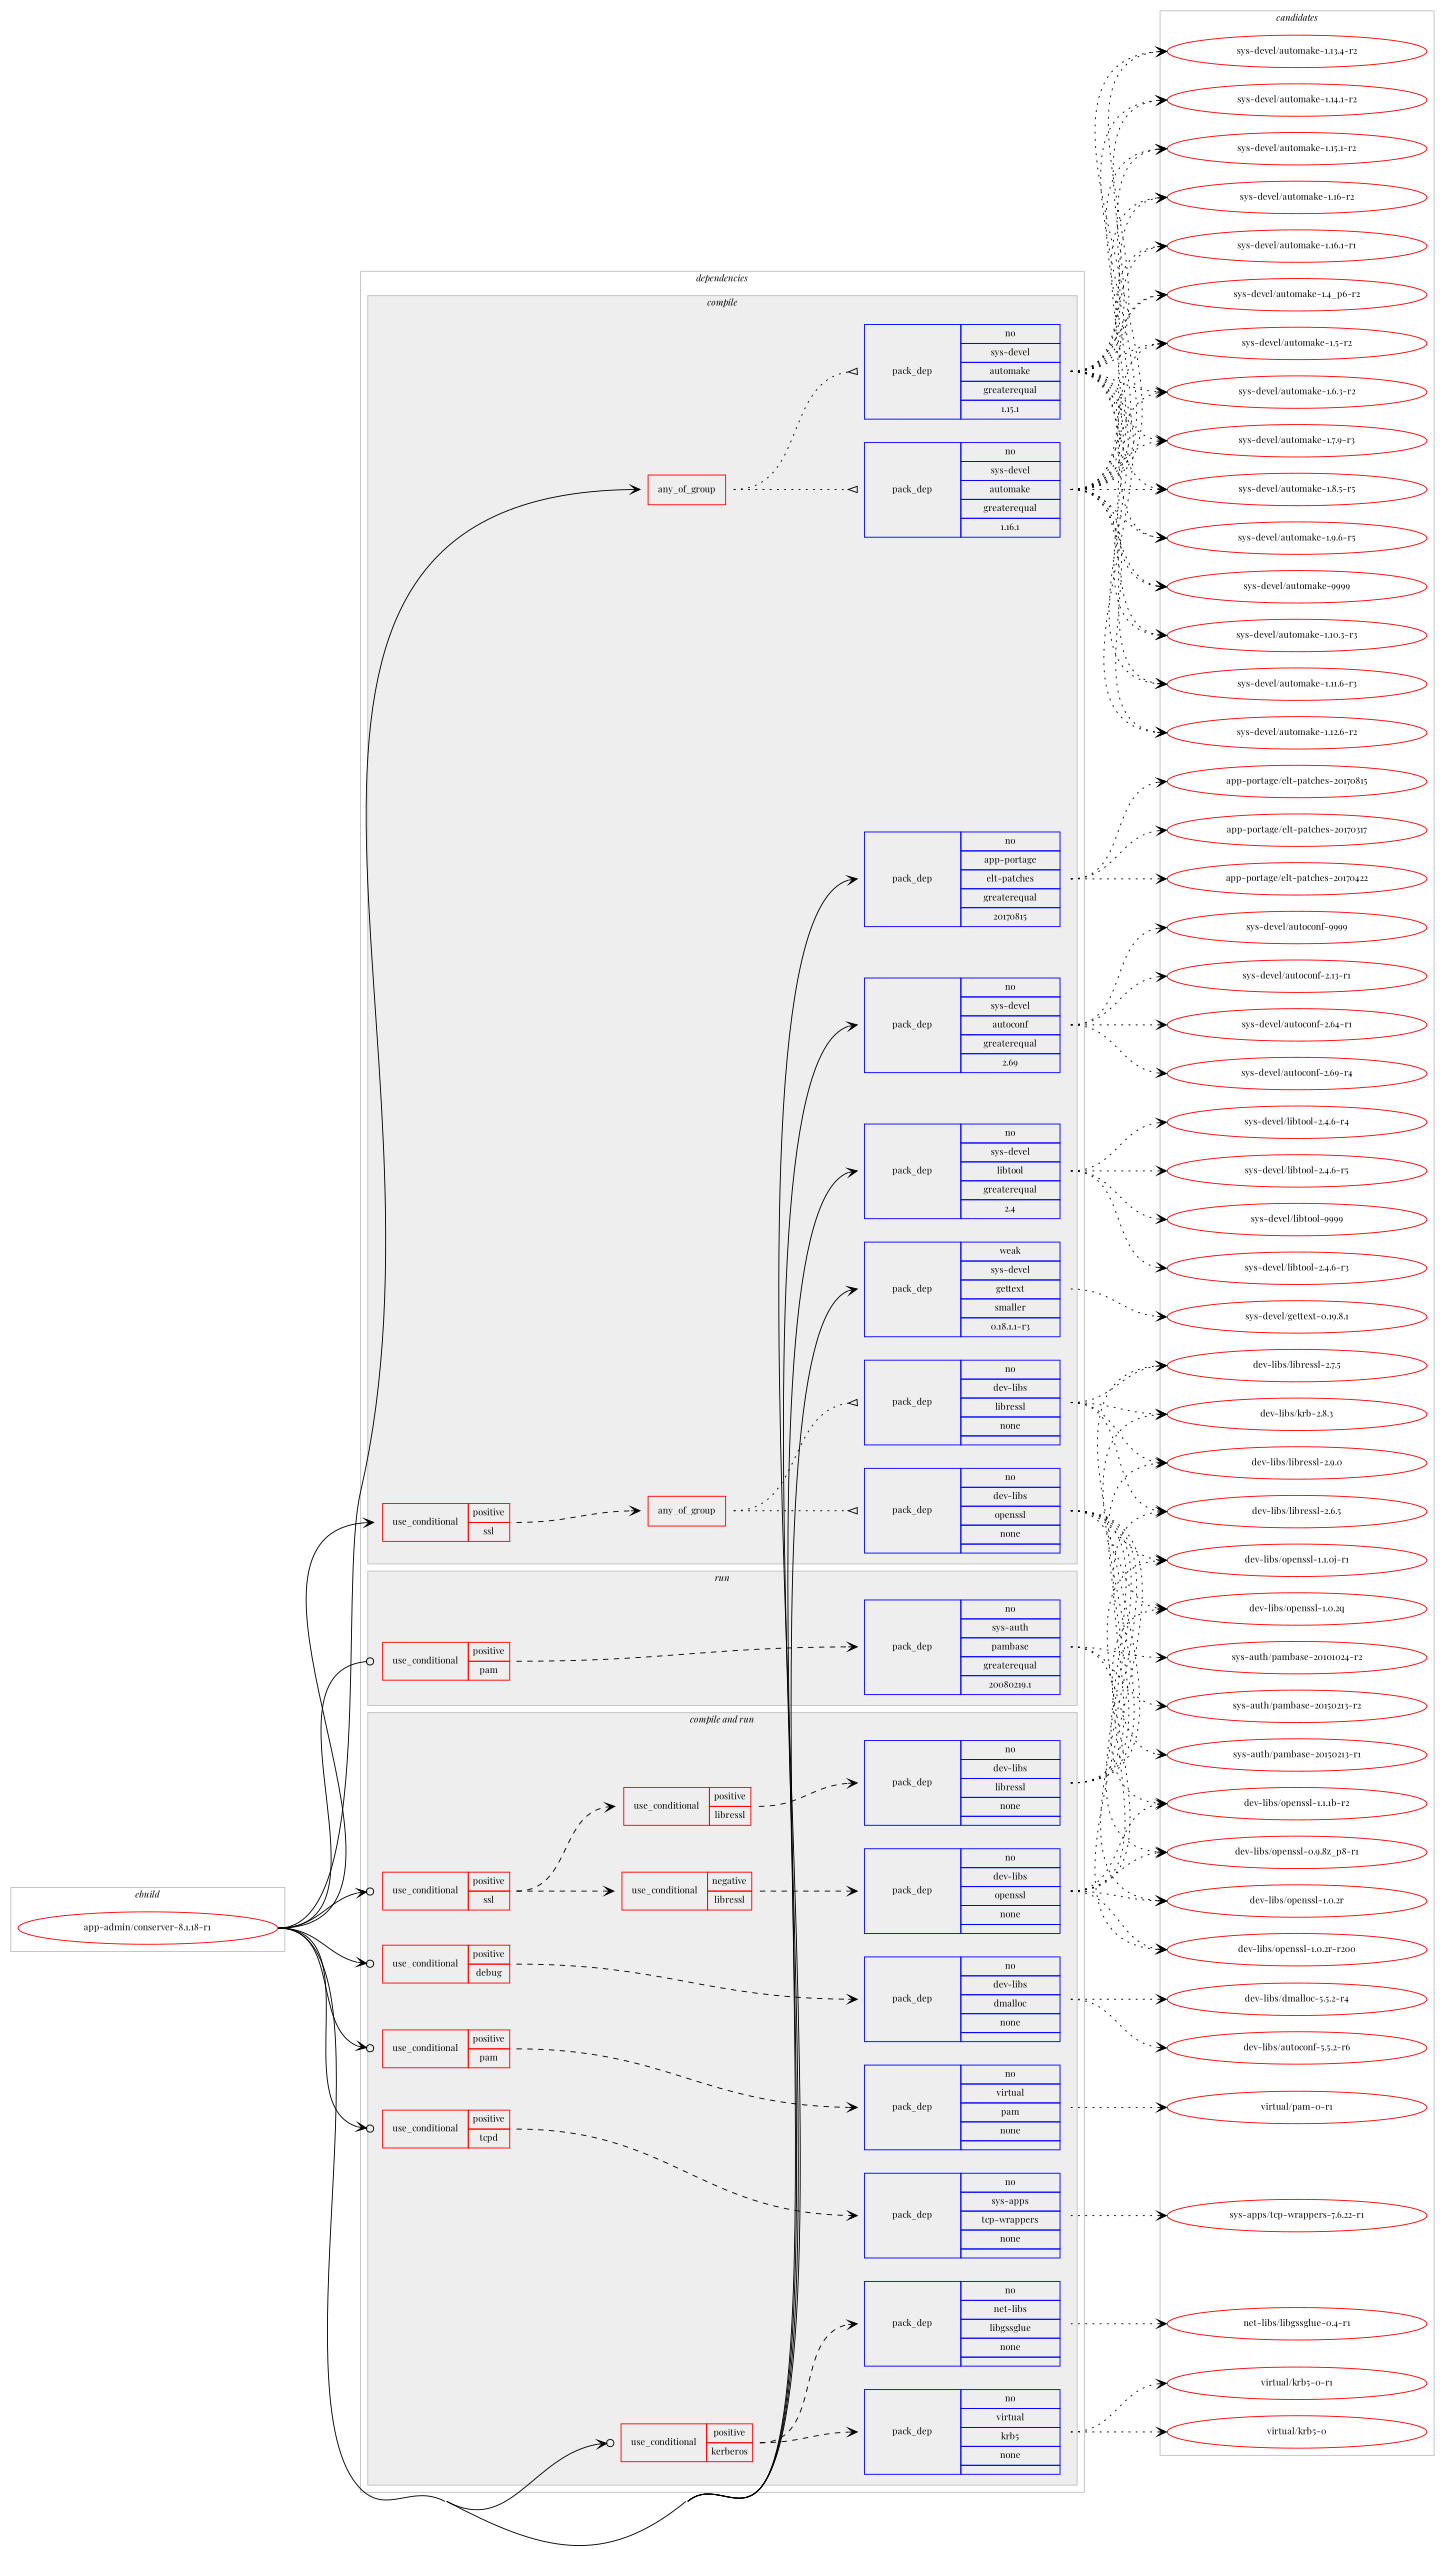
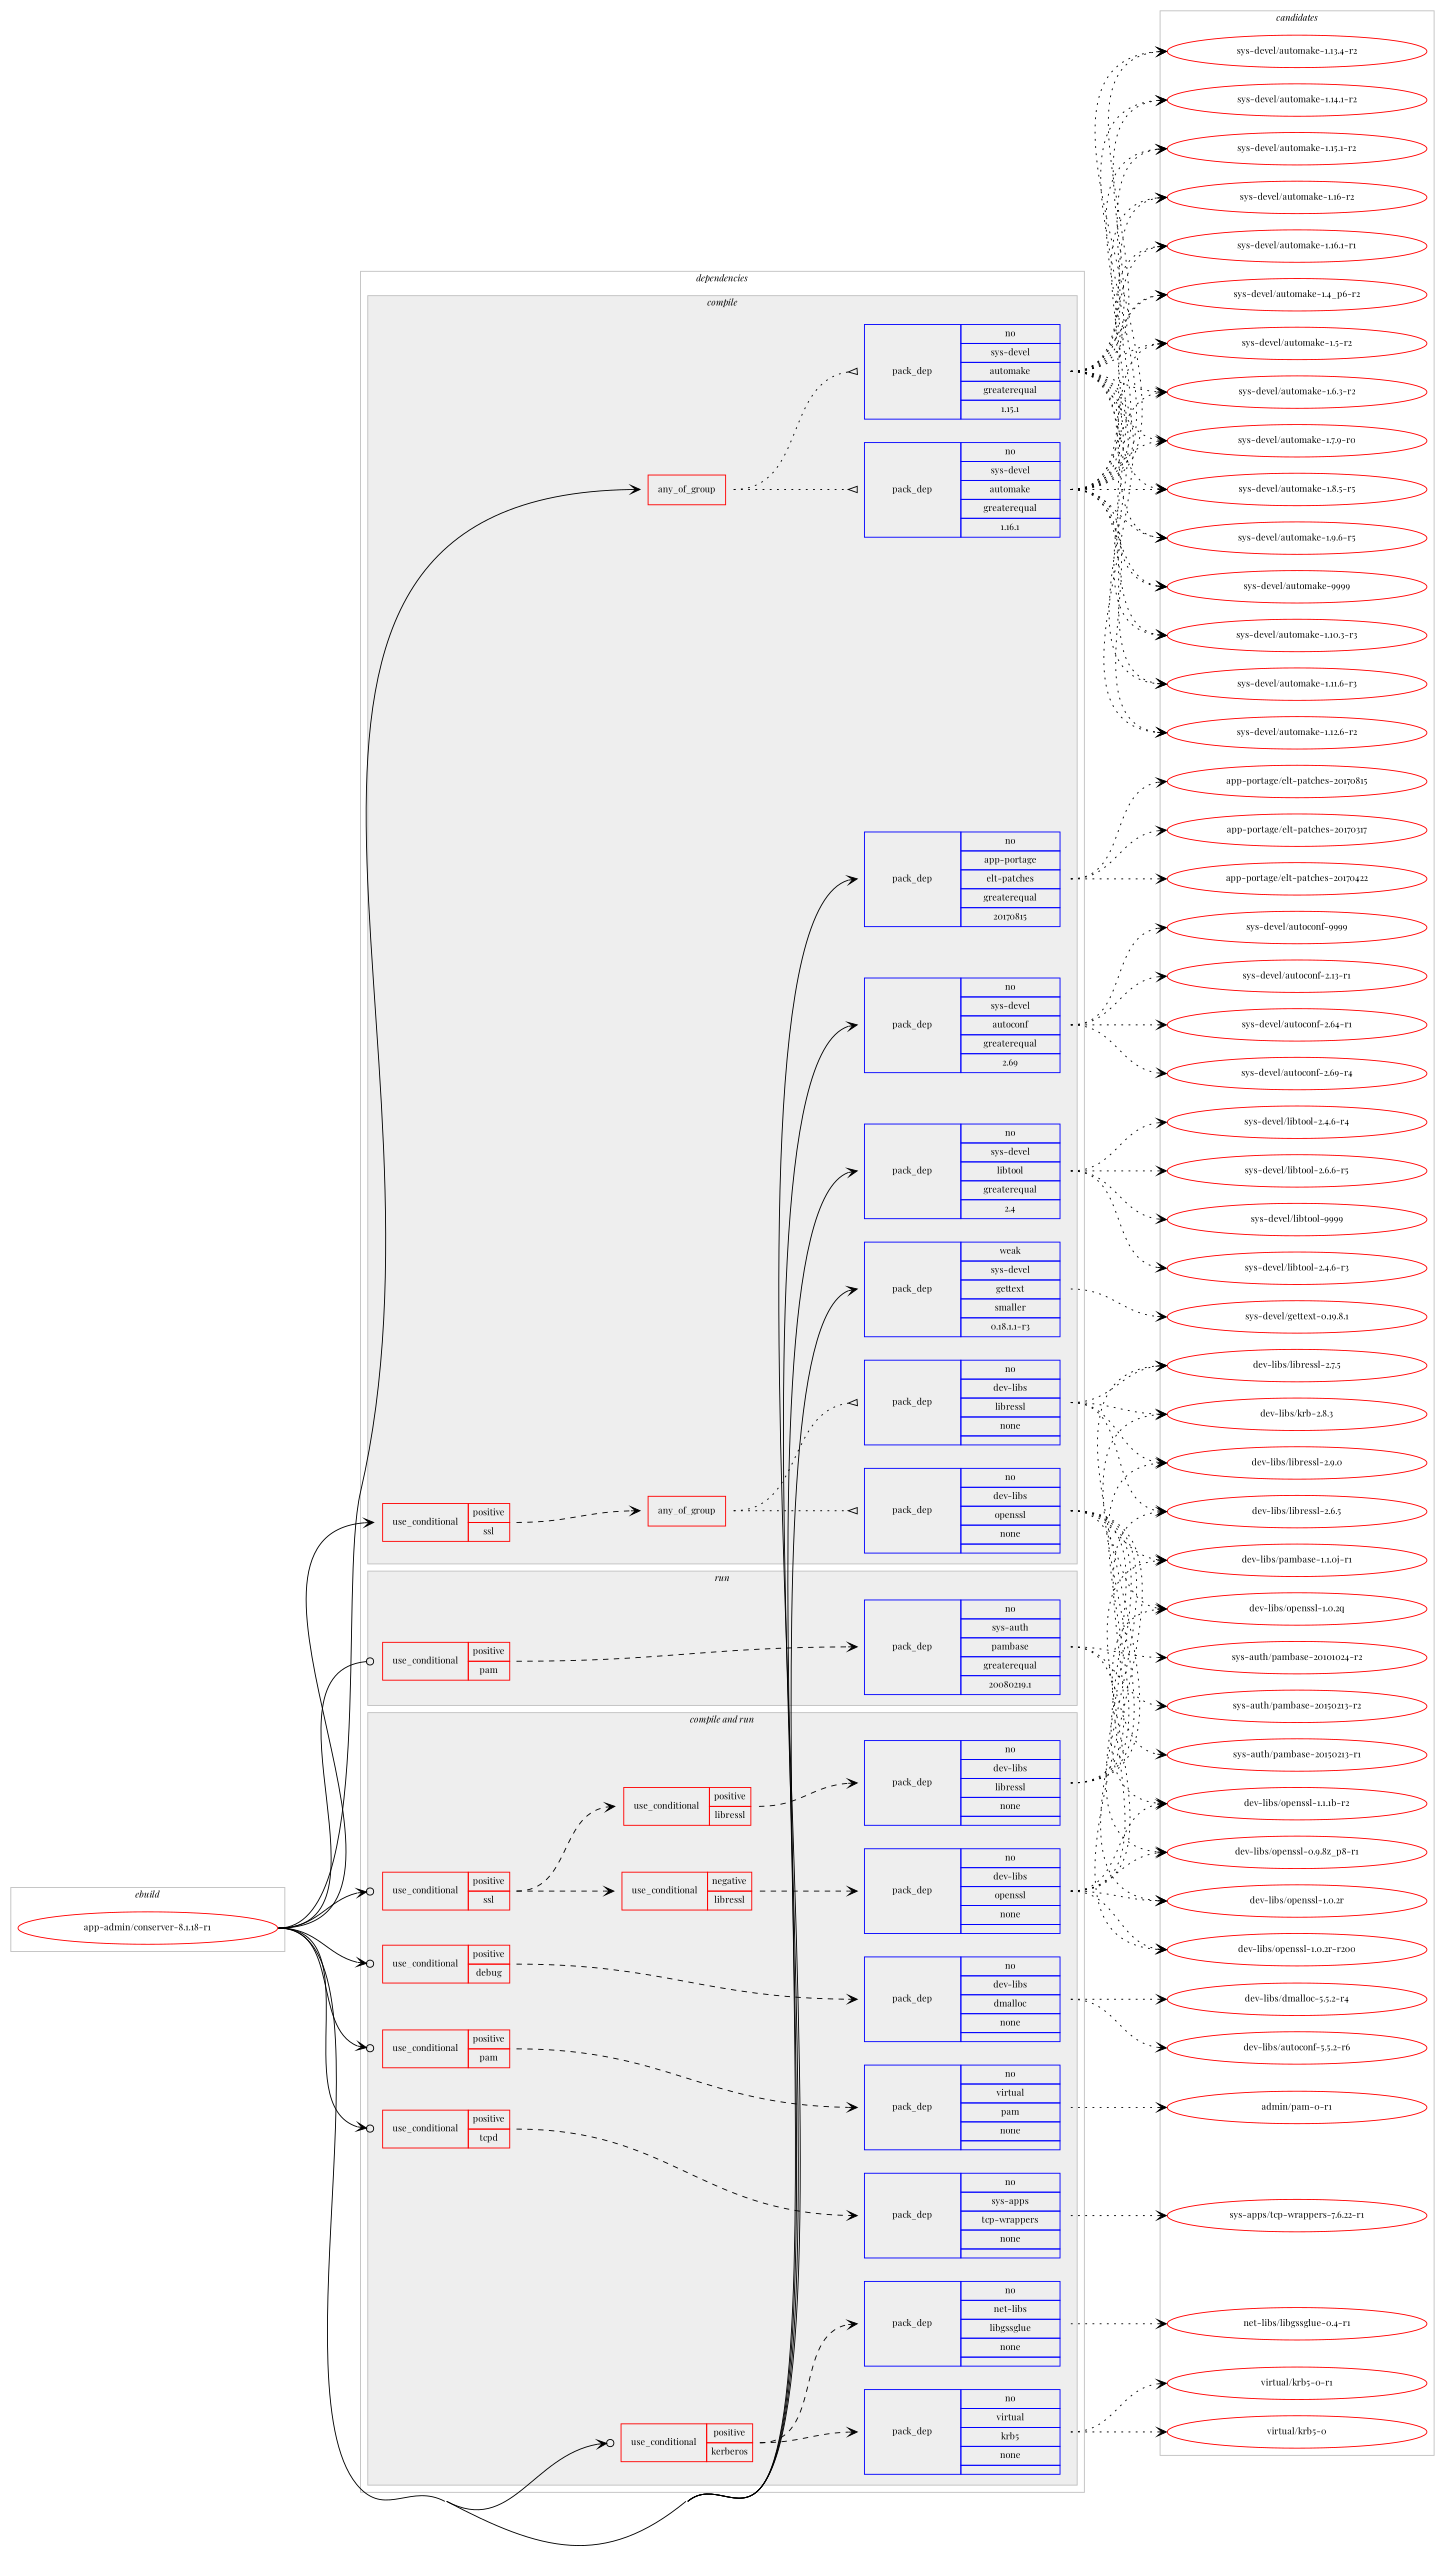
(1297, 441) -> (1297, 441)
(1297, 1171) -> (1297, 1171)
(1297, 1560) -> (1297, 1560)
(1297, 2107) -> (1297, 2107)
